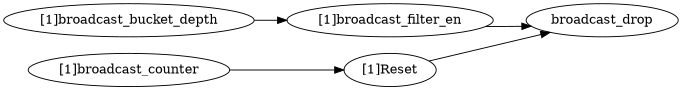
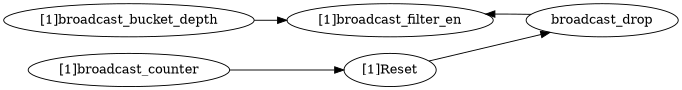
(504, 26) -> (513, 14)
